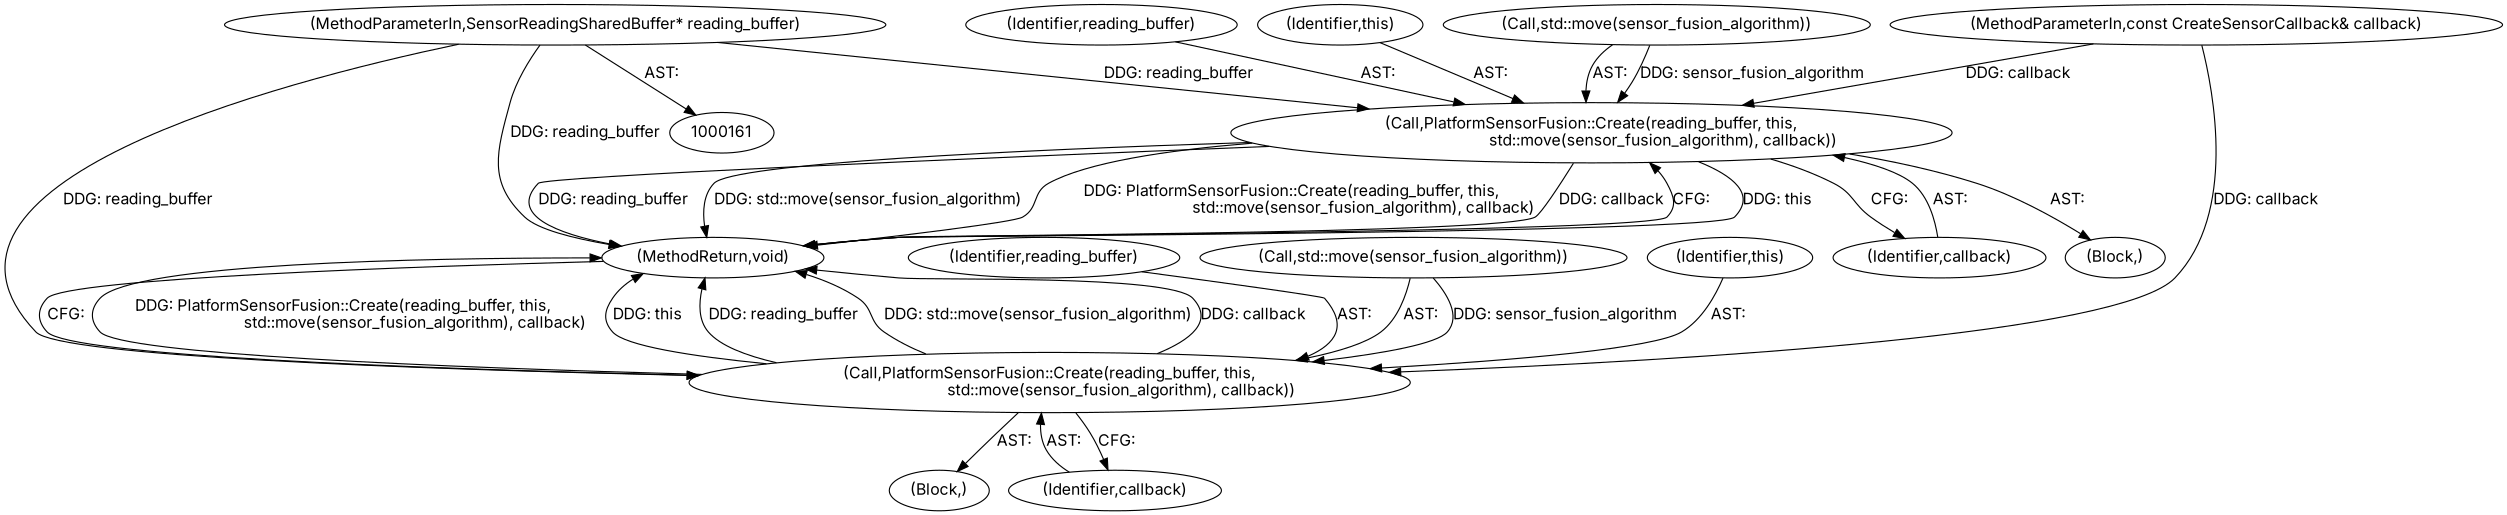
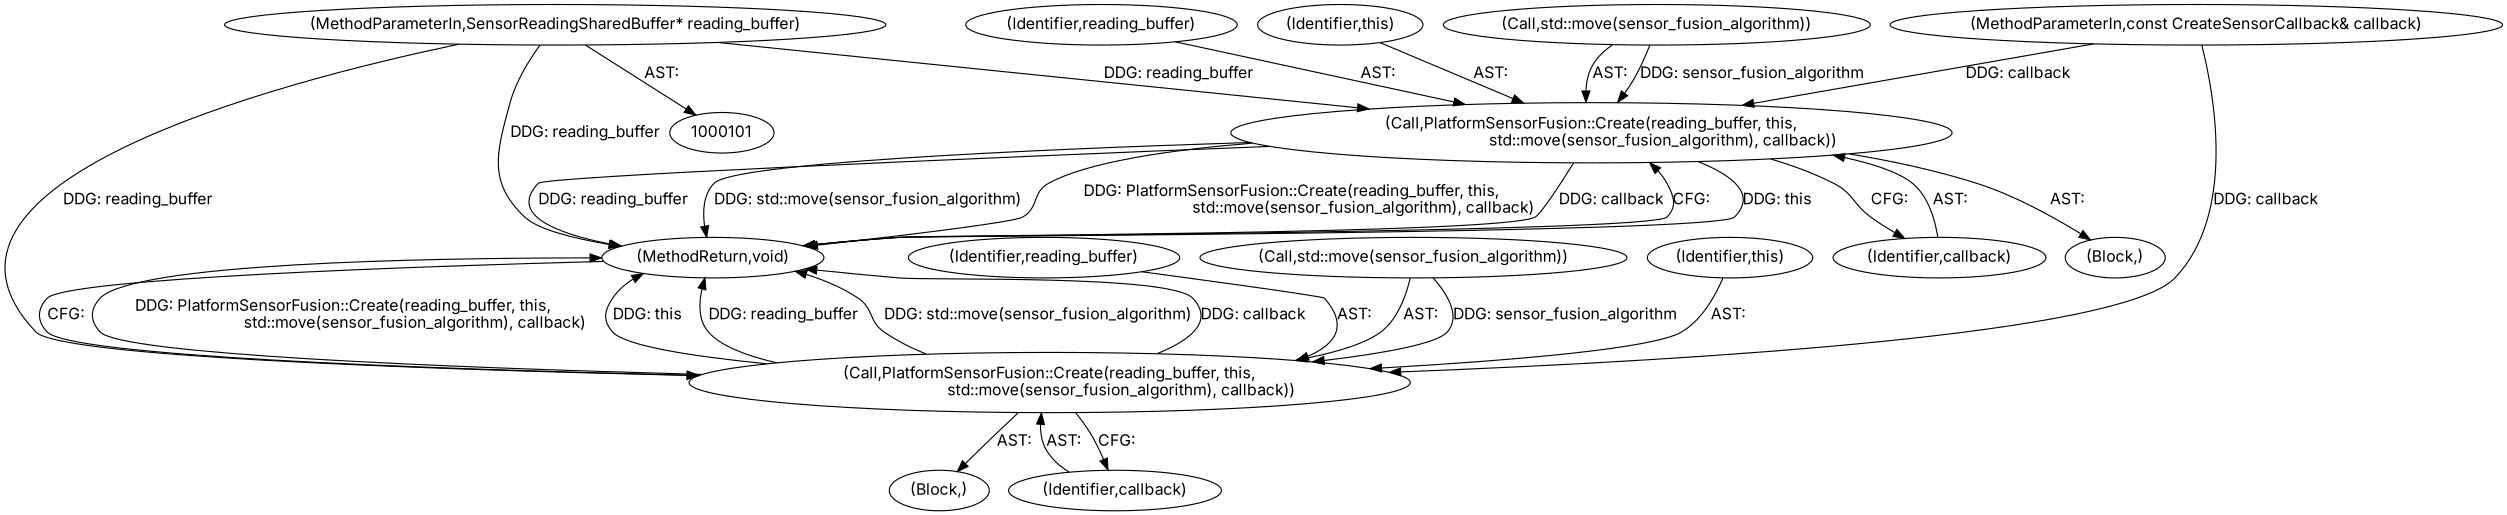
(722, 133) -> (722, 133)
